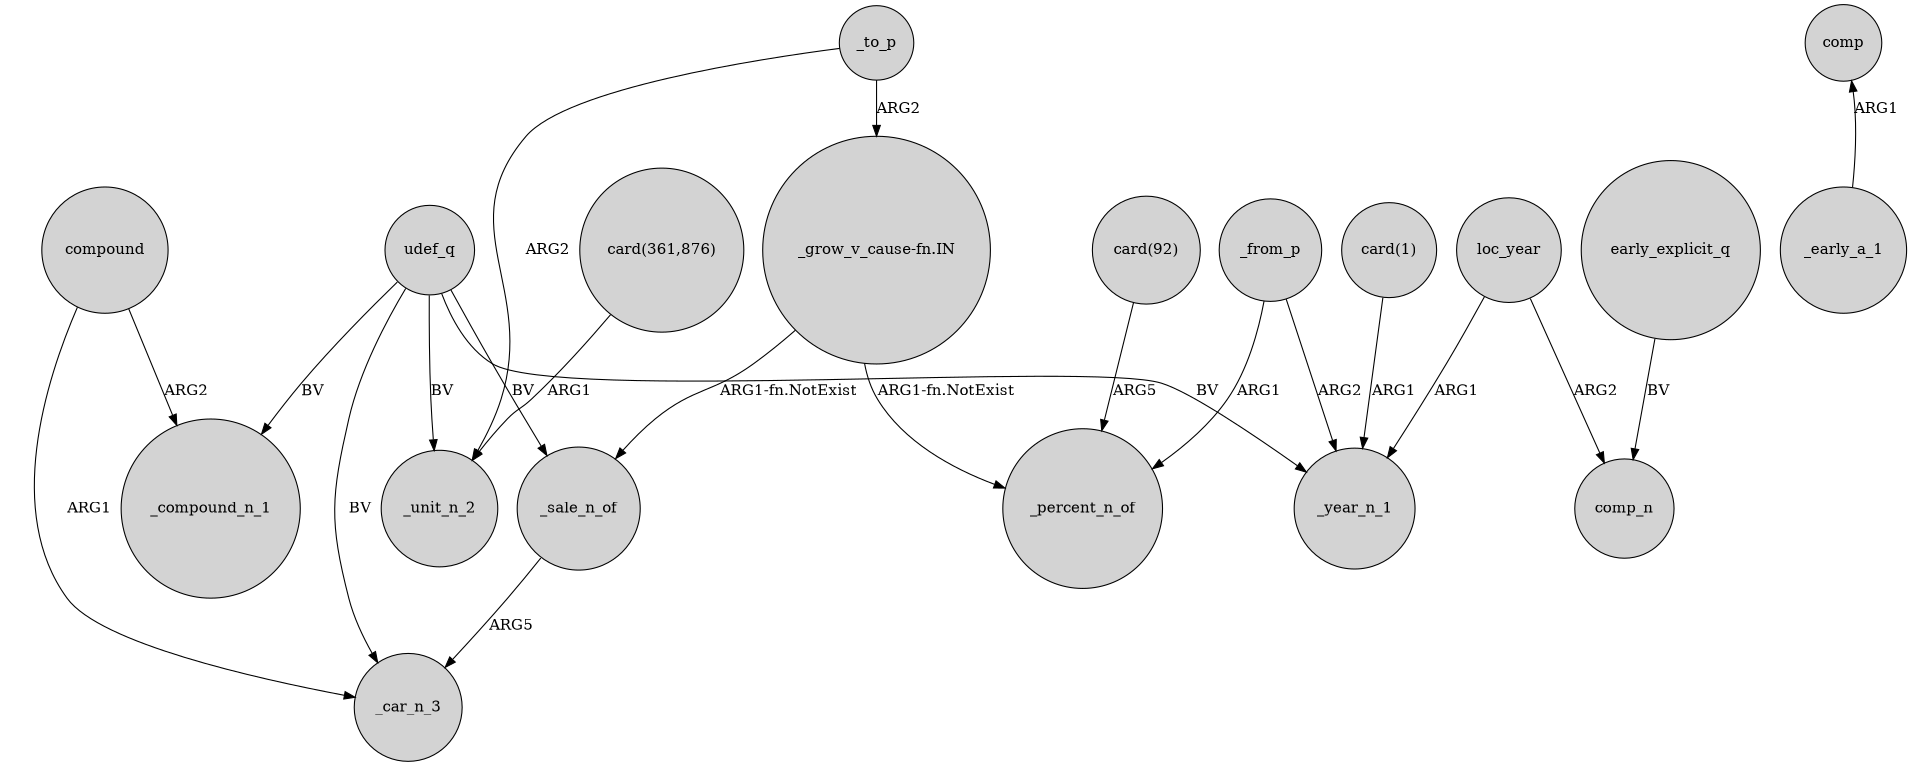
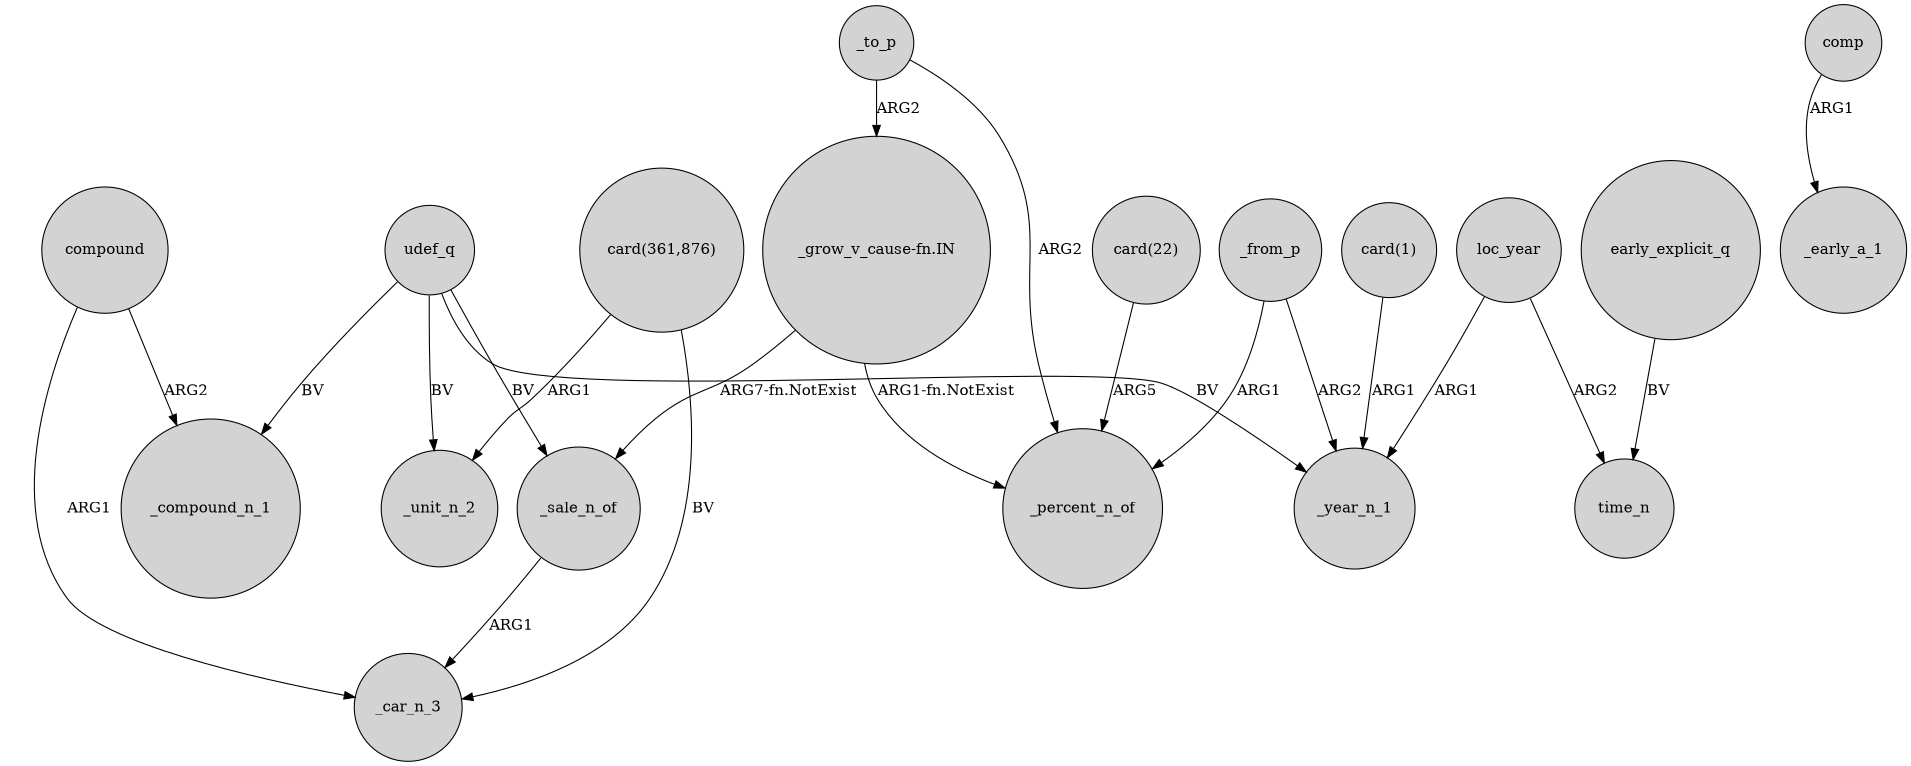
(526, 136) -> (1029, 218)
(1856, 139) -> (1806, 128)
(1146, 250) -> (1146, 250)
(789, 391) -> (789, 391)
(339, 467) -> (667, 568)
(1624, 509) -> (1624, 509)
(511, 626) -> (511, 626)
